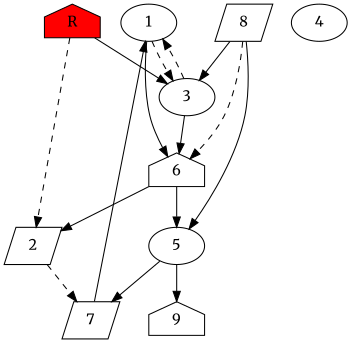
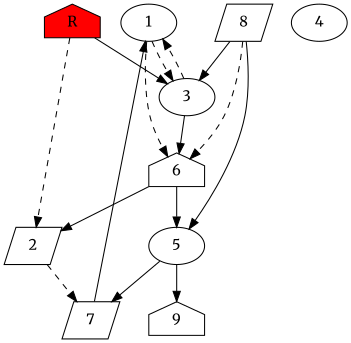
(147, 96) -> (147, 96)
